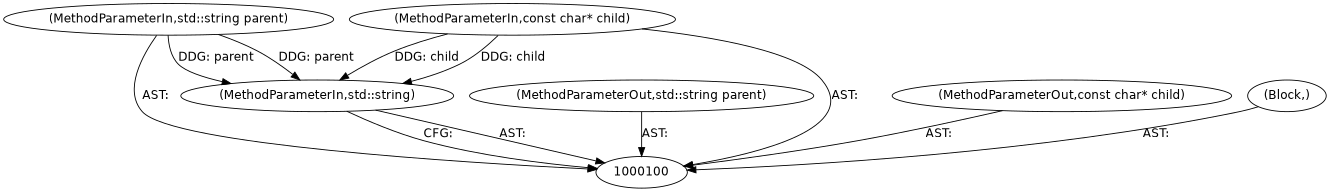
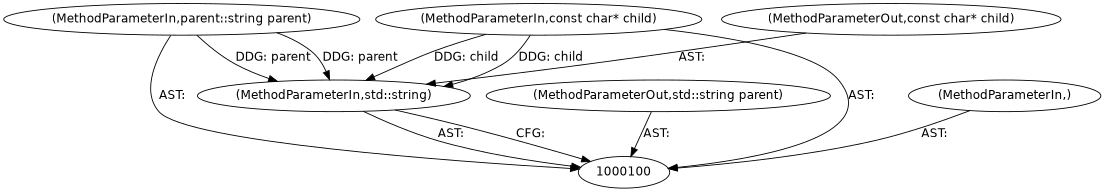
(169, 19) -> (182, 19)
(1287, 96) -> (1005, 96)
(848, 142) -> (621, 60)
